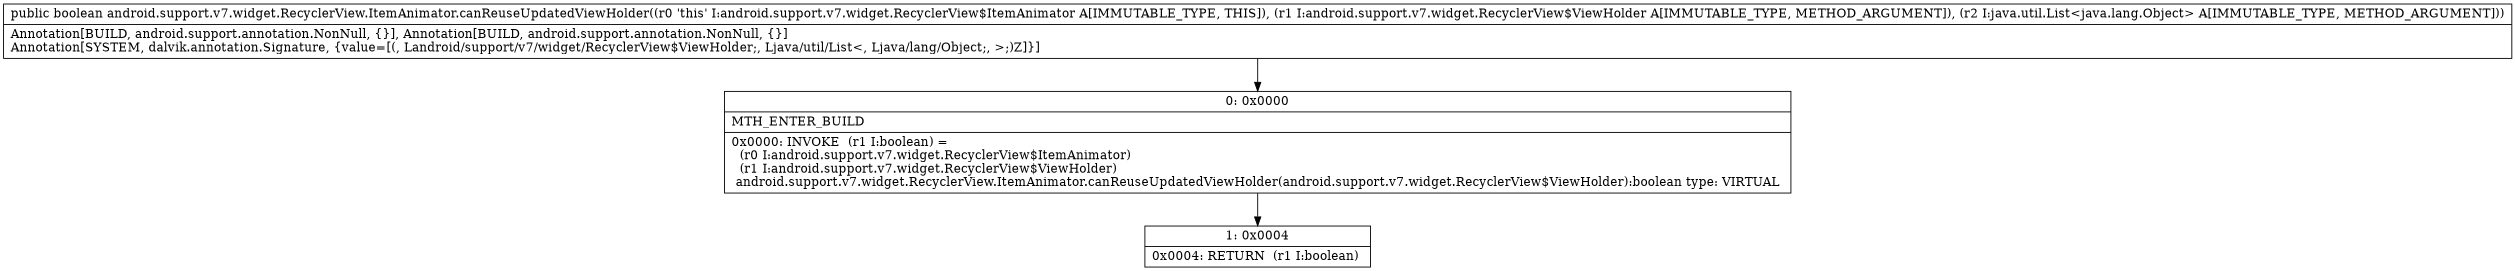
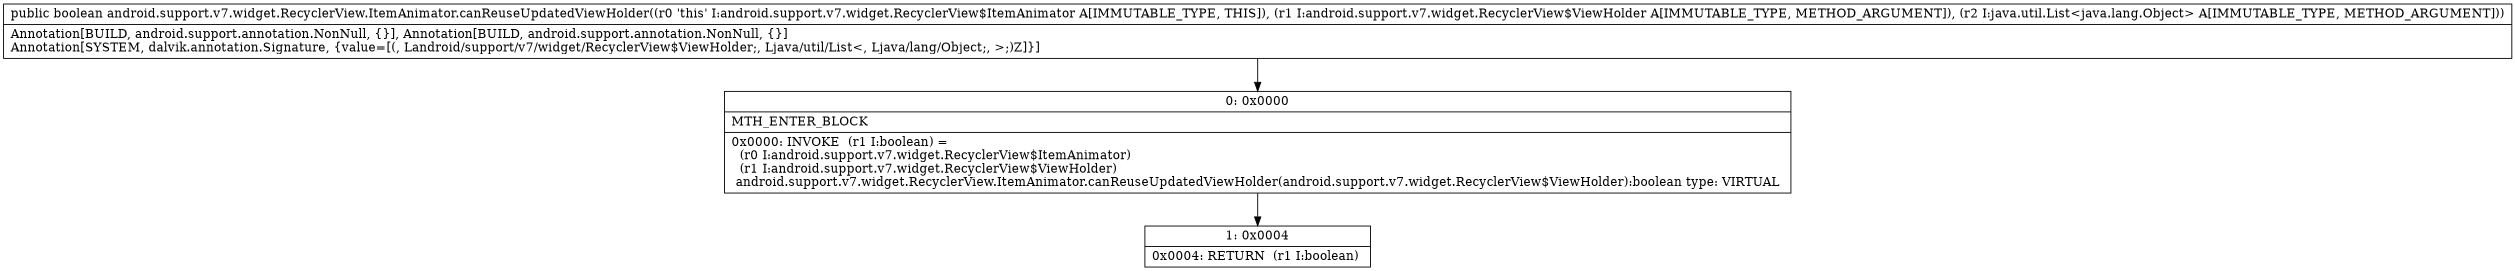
(798, 122) -> (800, 122)
